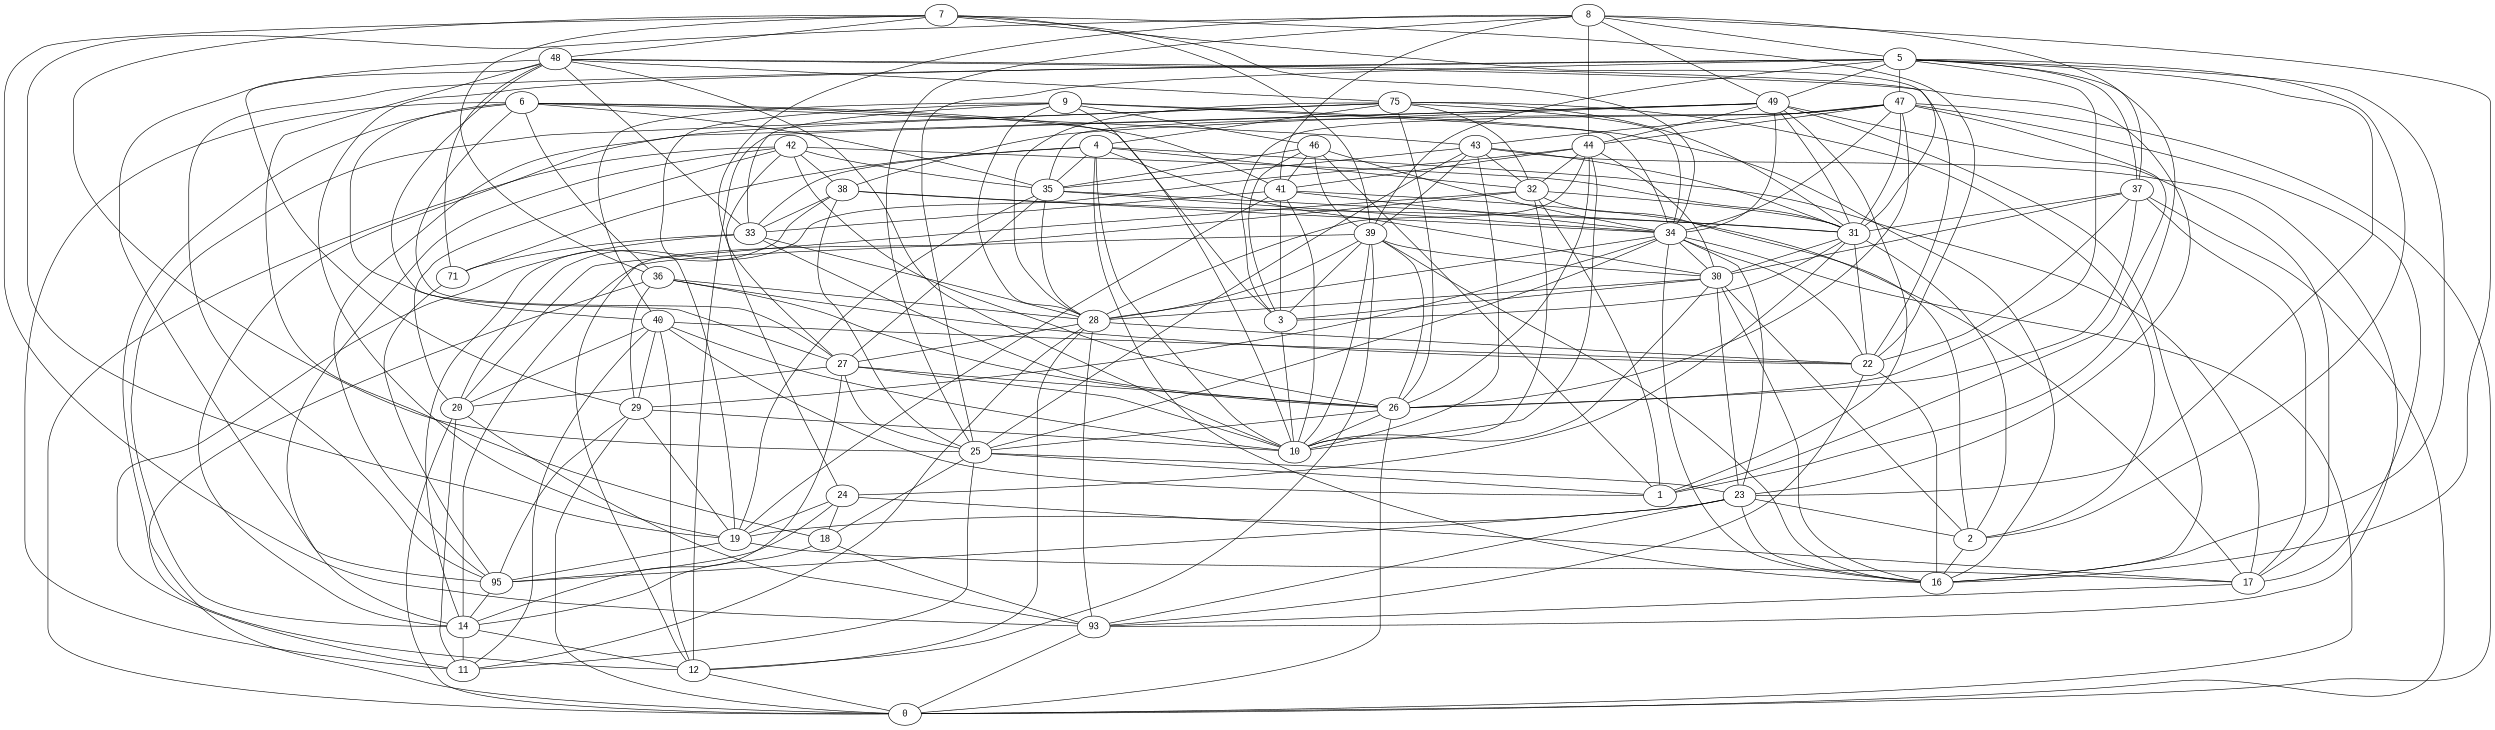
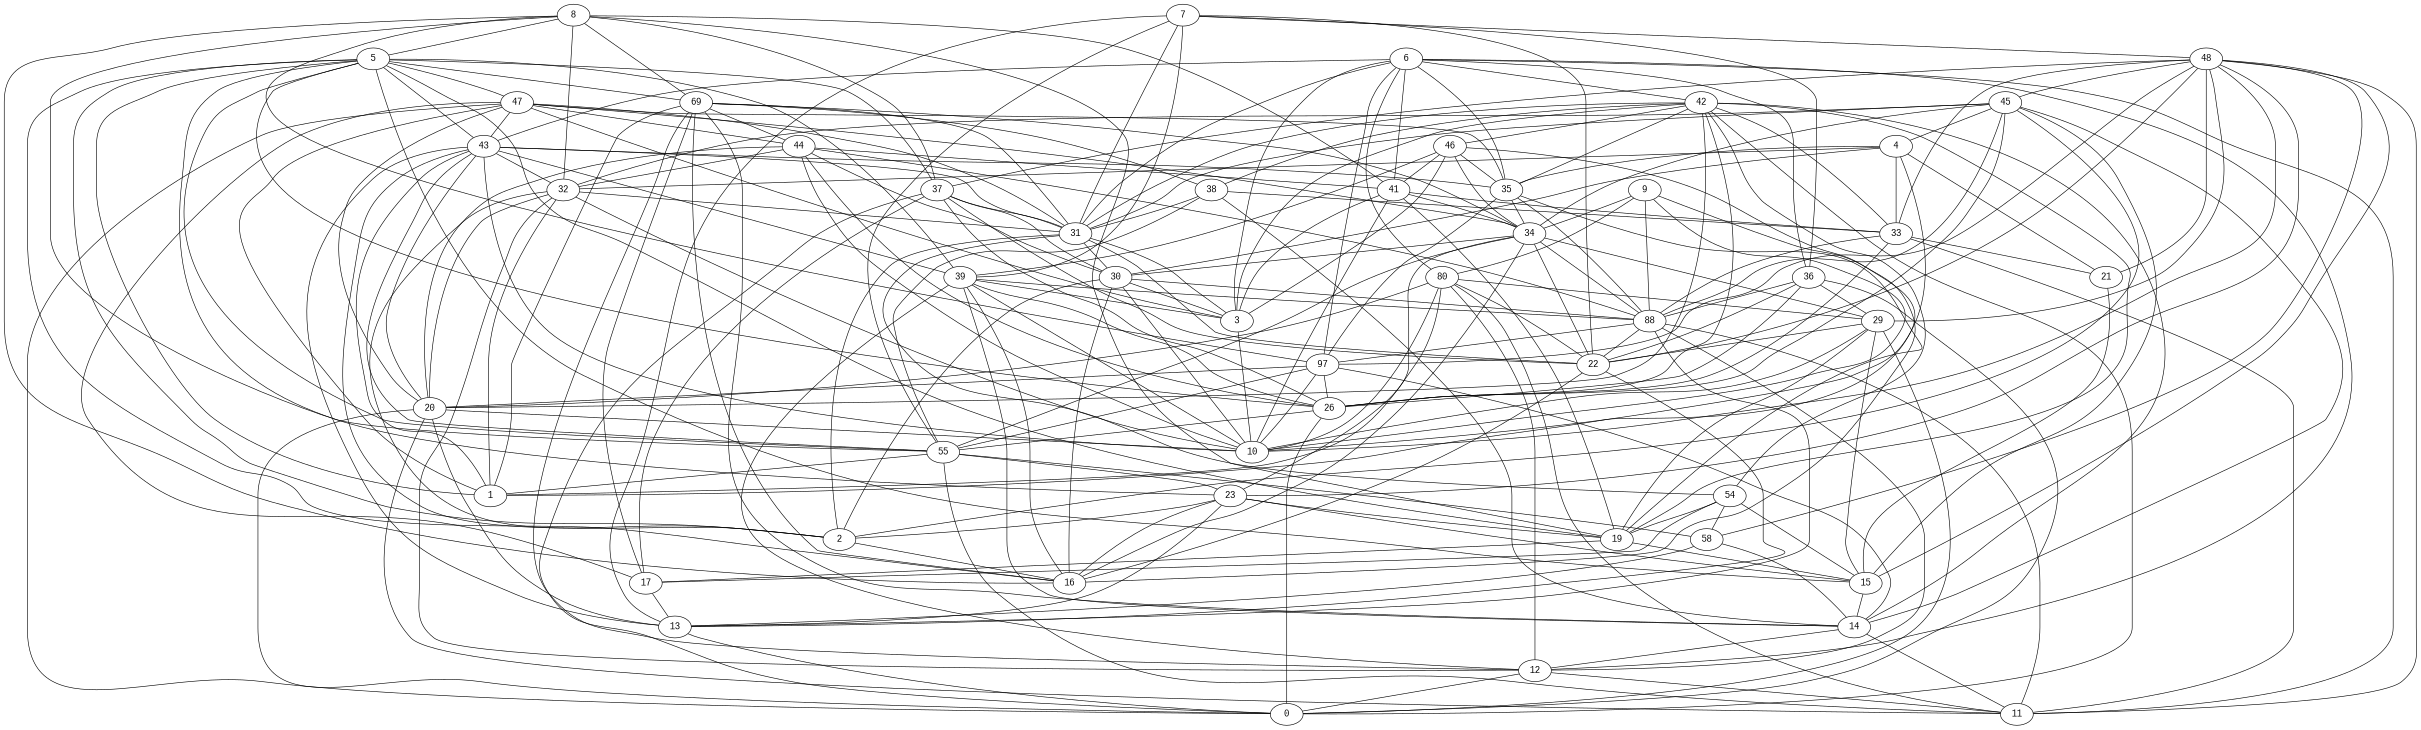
(1368, 81) -> none
none -> (1554, 81)
(1588, 81) -> (569, 99)
none -> (1568, 96)
none -> (426, 101)
(1395, 103) -> (2005, 103)
(1773, 103) -> (696, 103)
(852, 118) -> (1813, 159)
(1190, 124) -> (1543, 130)
none -> (1406, 143)
(664, 172) -> (2124, 352)
(1785, 199) -> none
(1296, 203) -> (1239, 112)
(1435, 222) -> none
(1541, 264) -> none
none -> (401, 272)
(453, 277) -> (2106, 277)
(1944, 311) -> none
(658, 321) -> (1442, 277)
(1094, 321) -> (1650, 321)
none -> (358, 340)
none -> (1729, 344)
(1709, 349) -> (342, 221)
(842, 365) -> (1323, 365)
(1726, 387) -> none
(1348, 429) -> (841, 430)
(975, 452) -> (943, 452)
none -> (2416, 486)
none -> (403, 494)
(842, 496) -> (1730, 496)
(1405, 509) -> none
(825, 540) -> (1707, 540)
(496, 583) -> (1866, 583)
(1094, 627) -> (675, 627)
(2072, 678) -> none
none -> (1776, 693)
